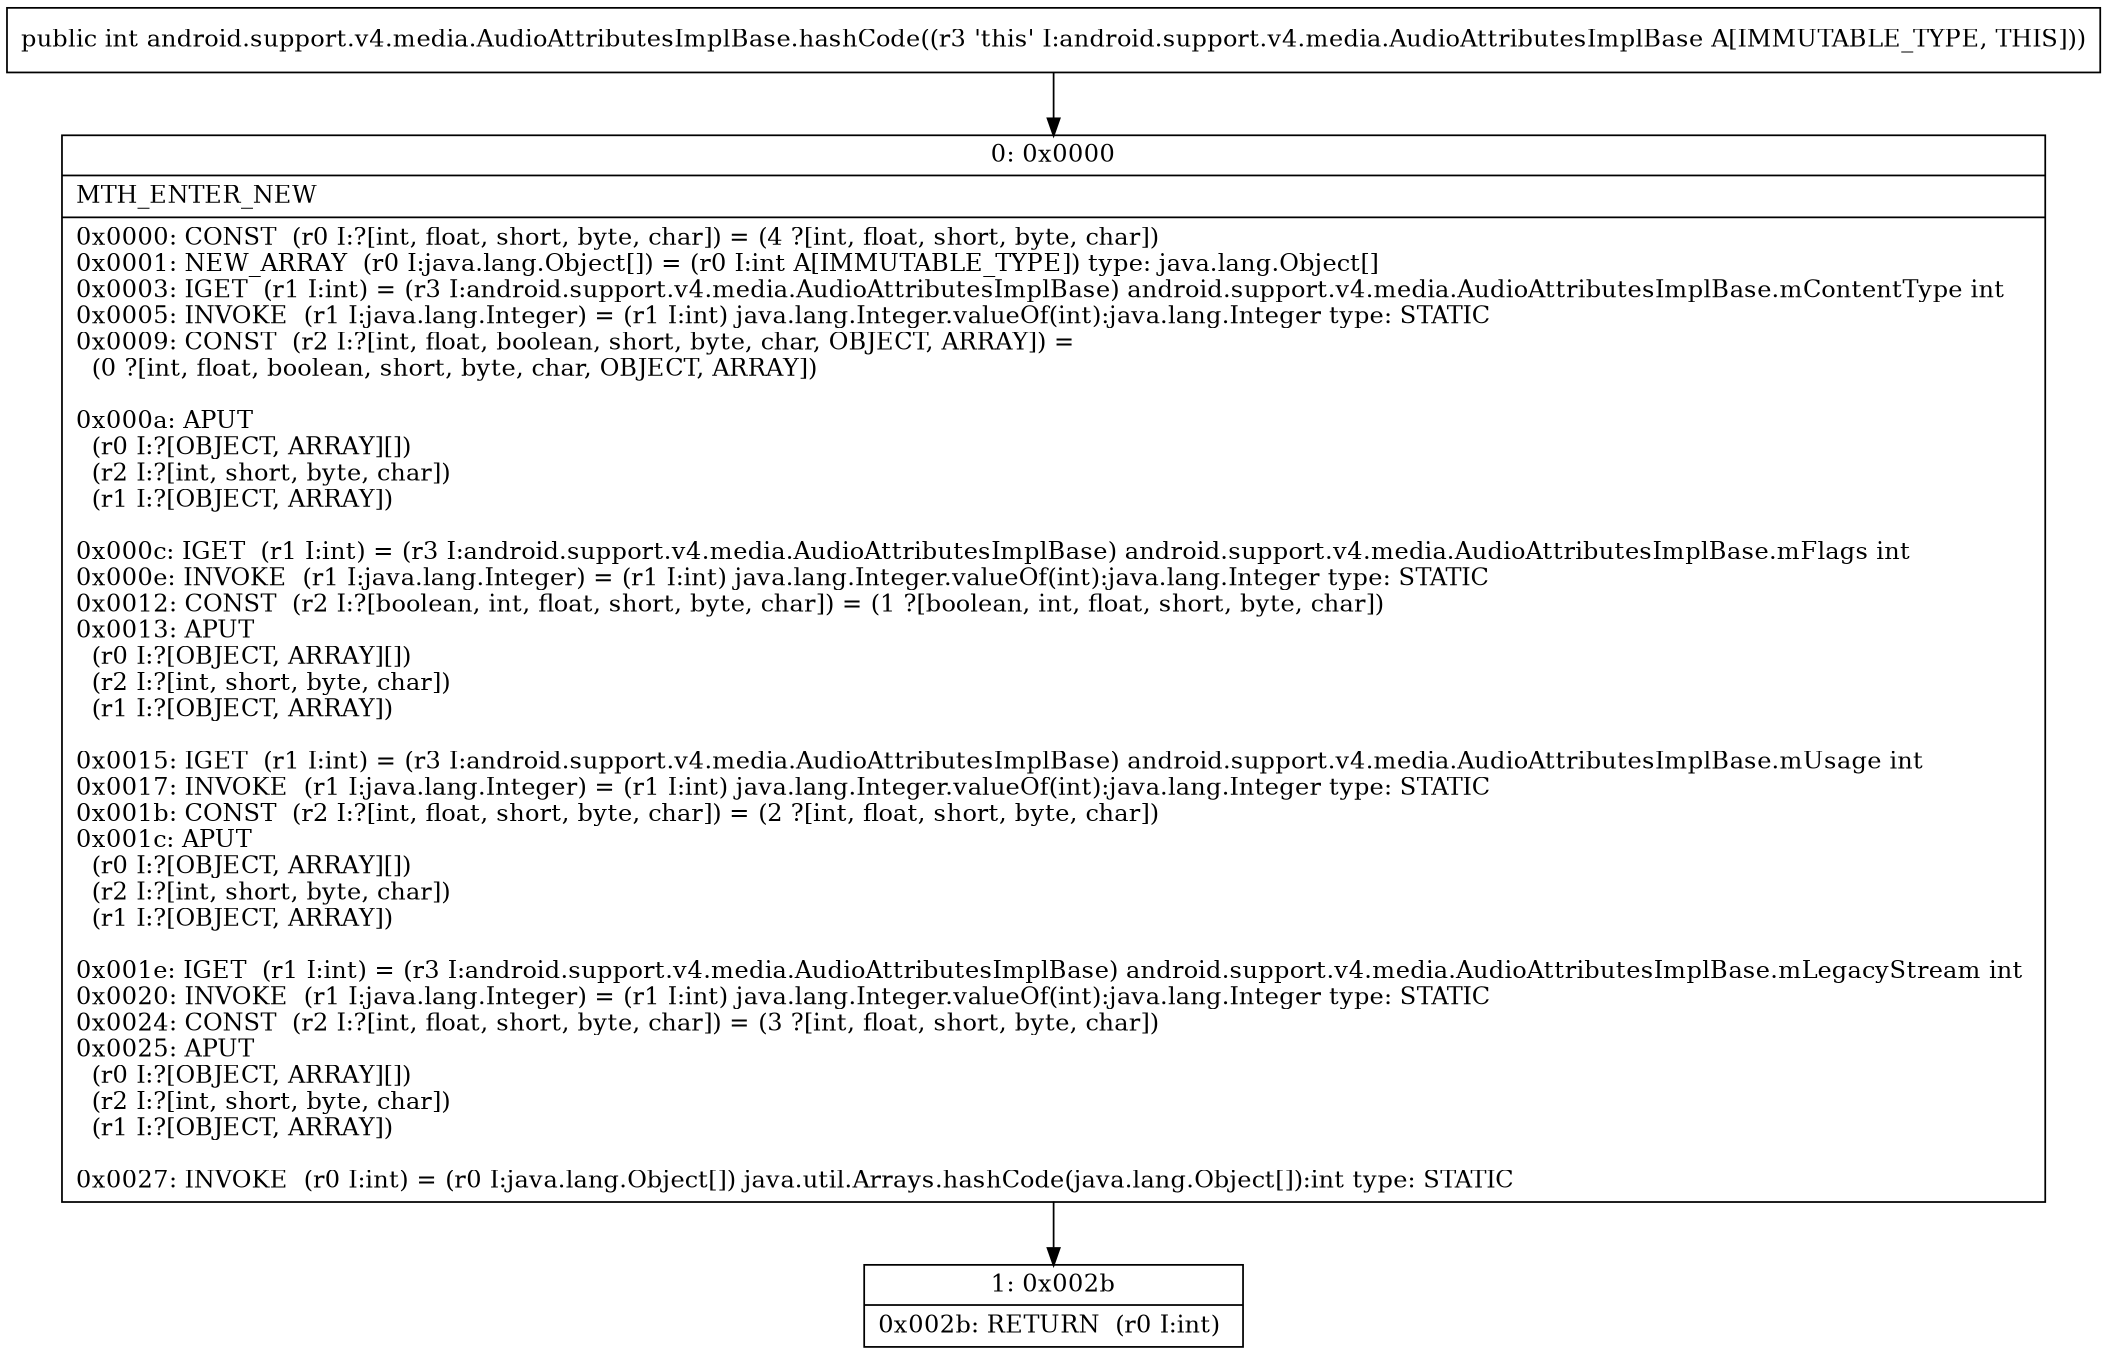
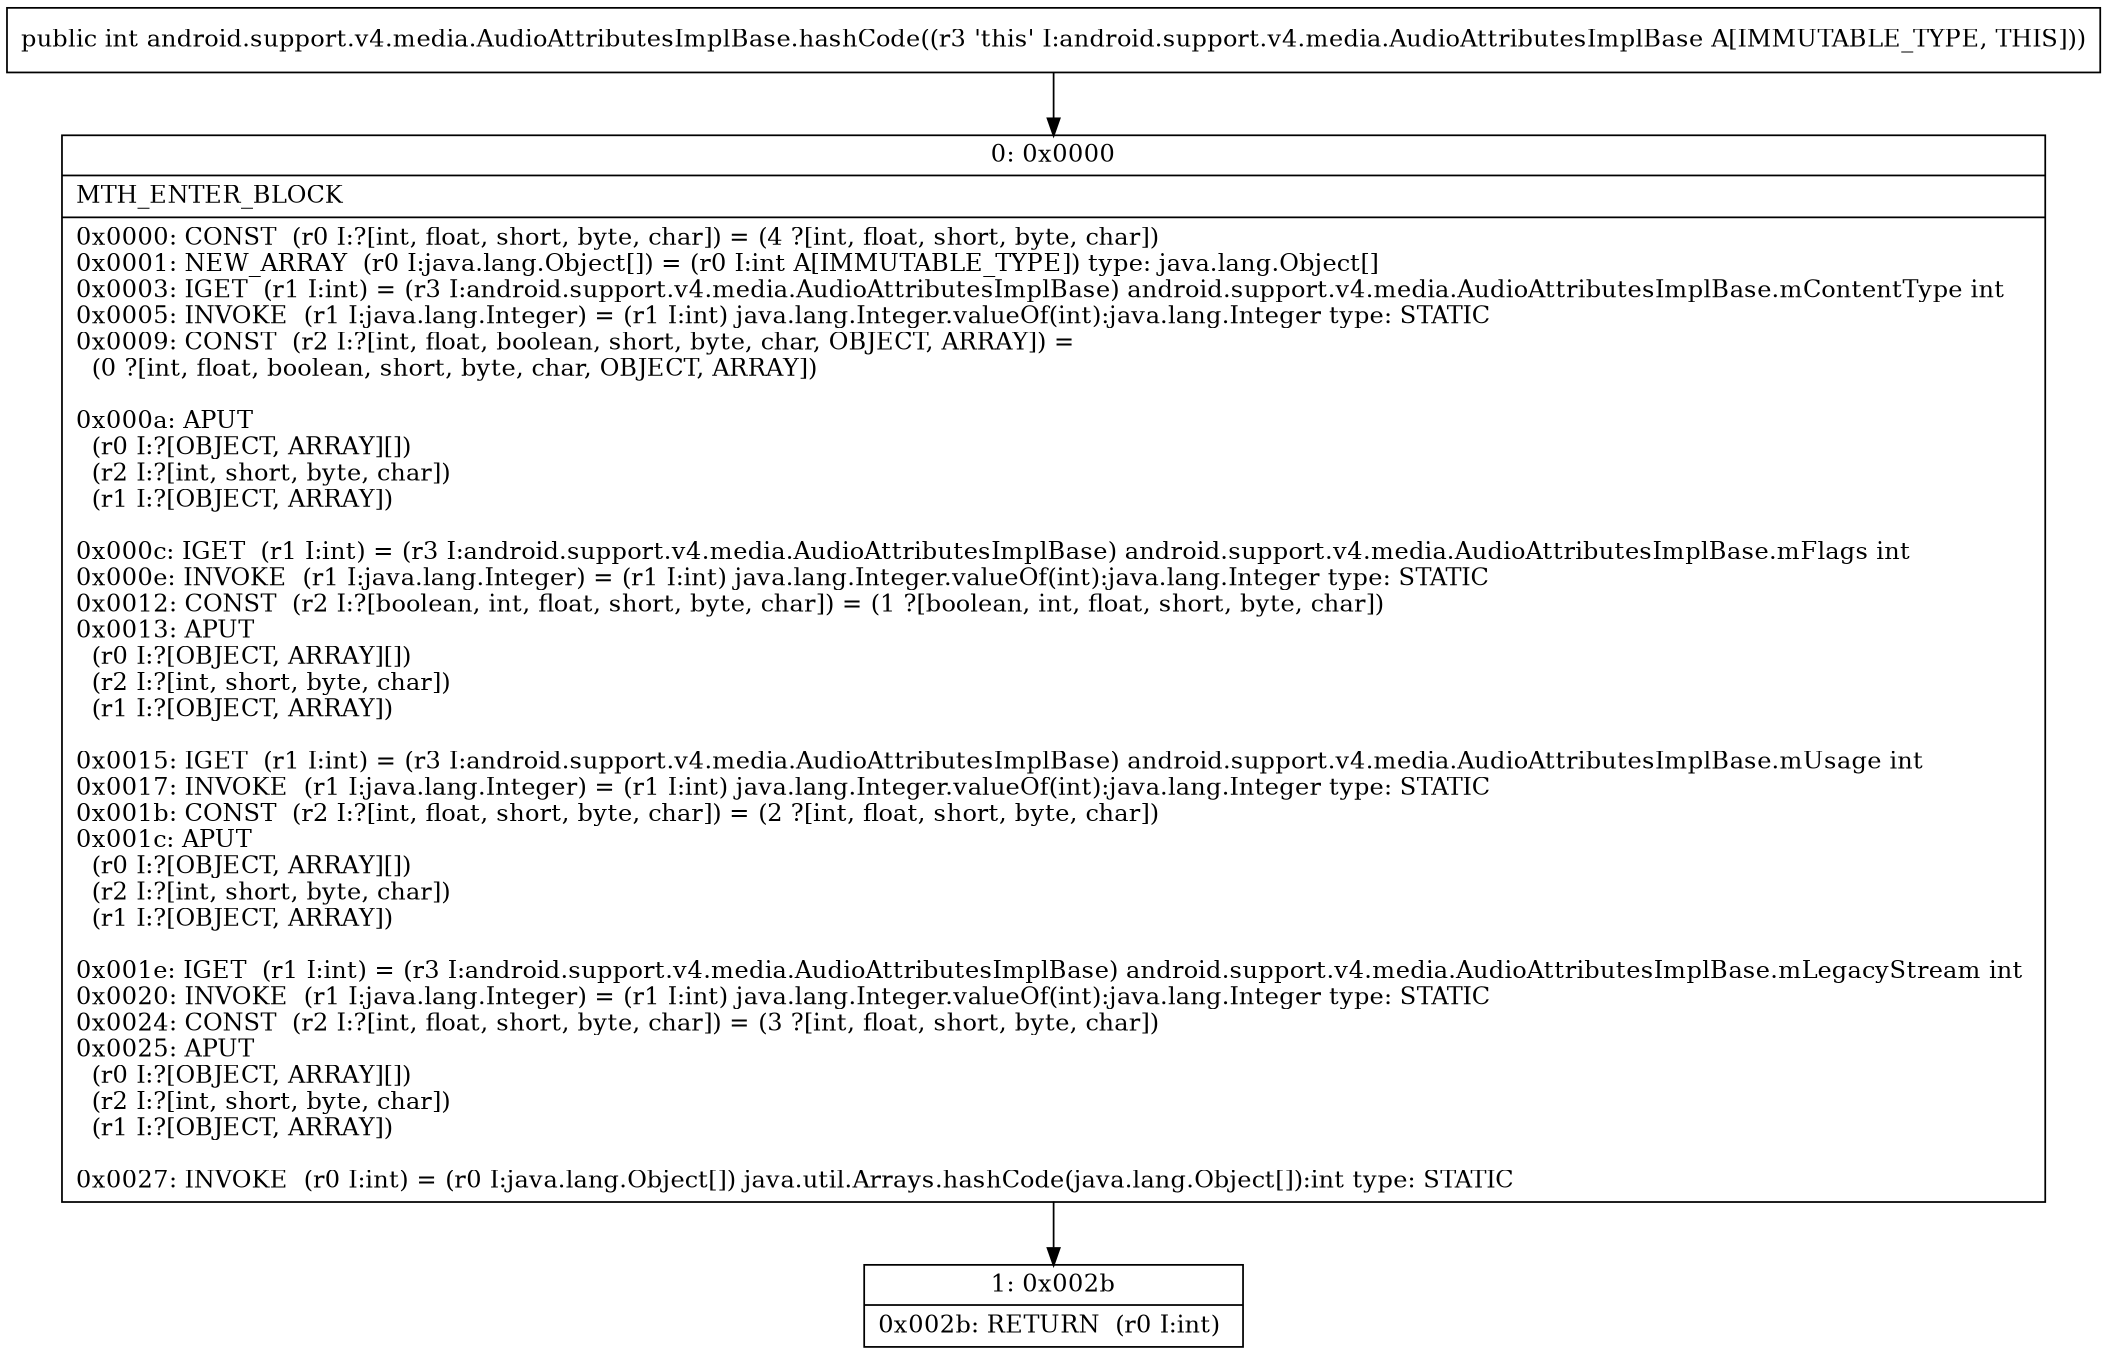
(197, 196) -> (210, 196)
